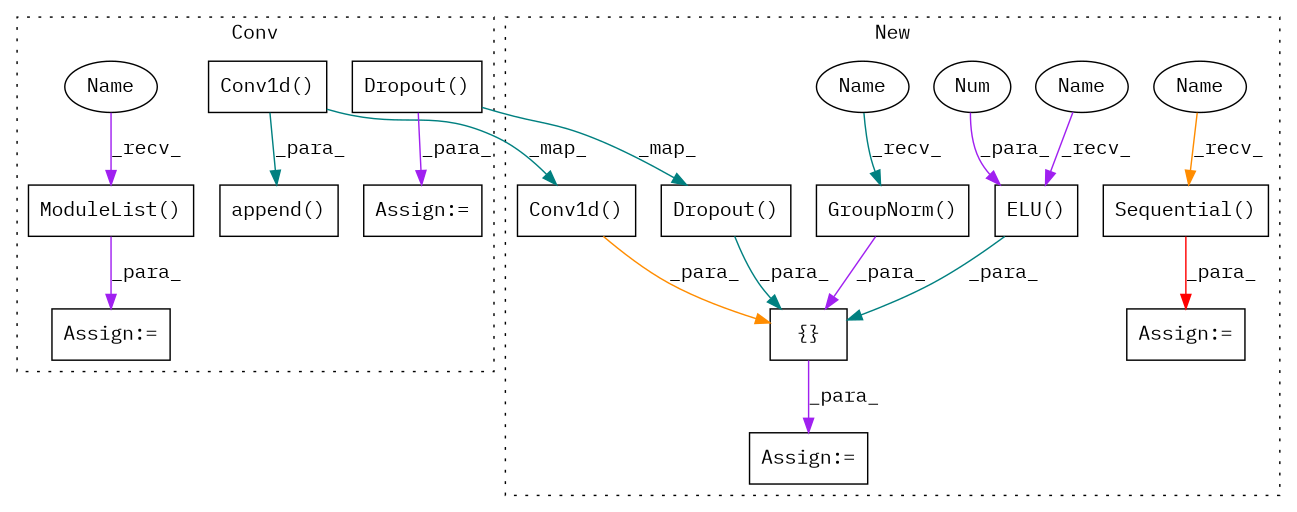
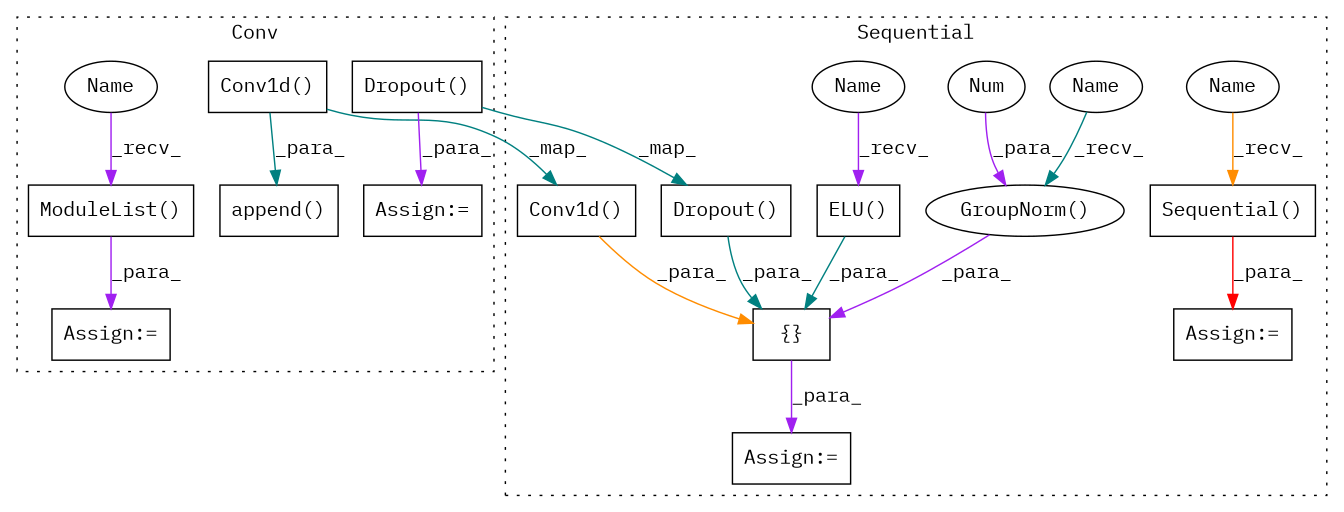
(893, 33) -> (916, 33)
(974, 146) -> (988, 144)
(893, 211) -> (1025, 211)
